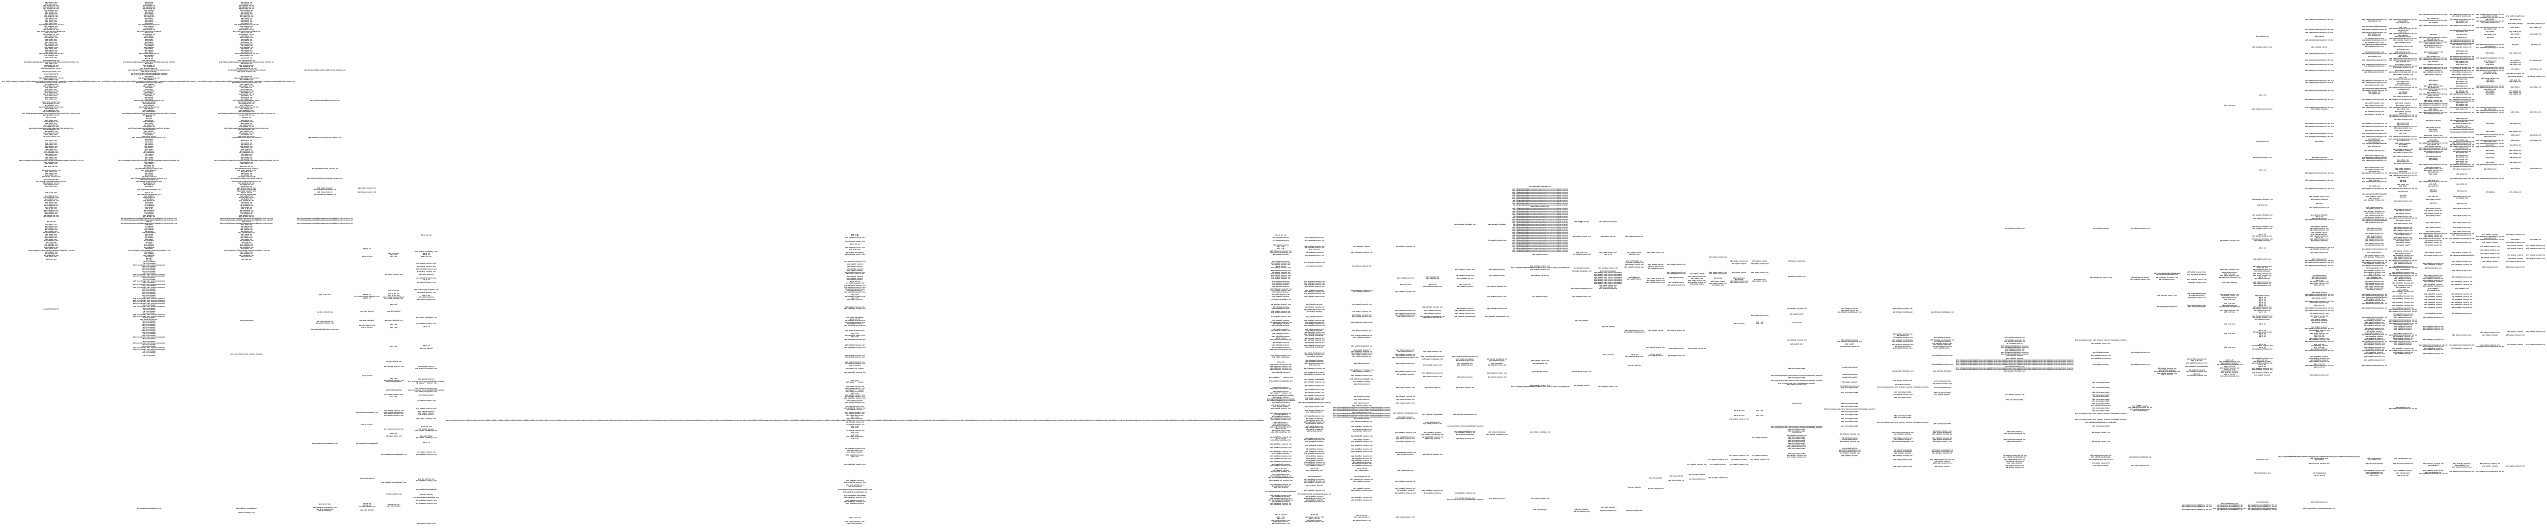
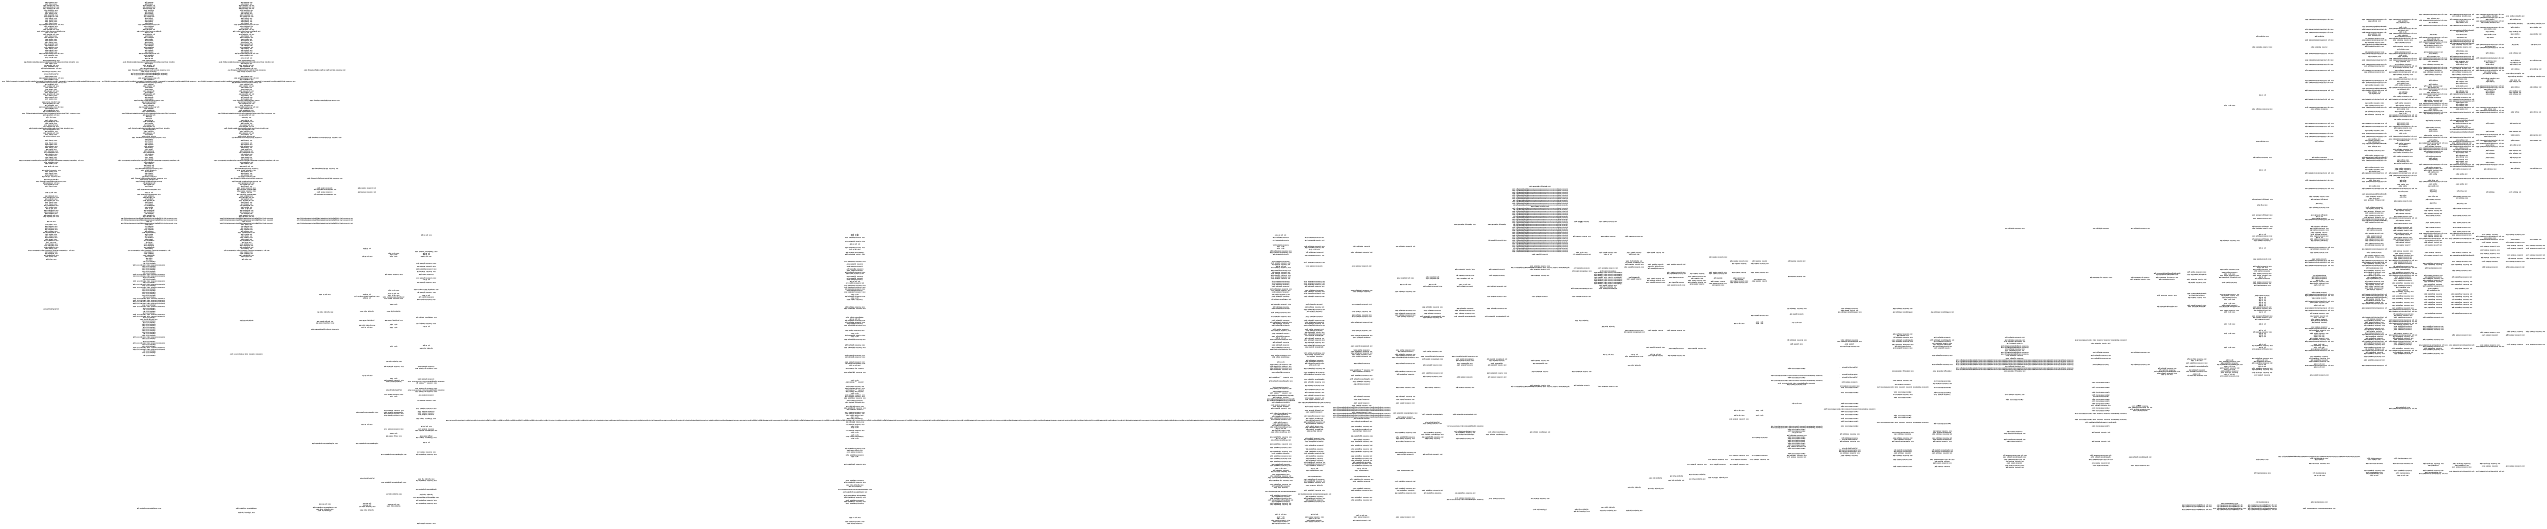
(1281, 311) -> none
